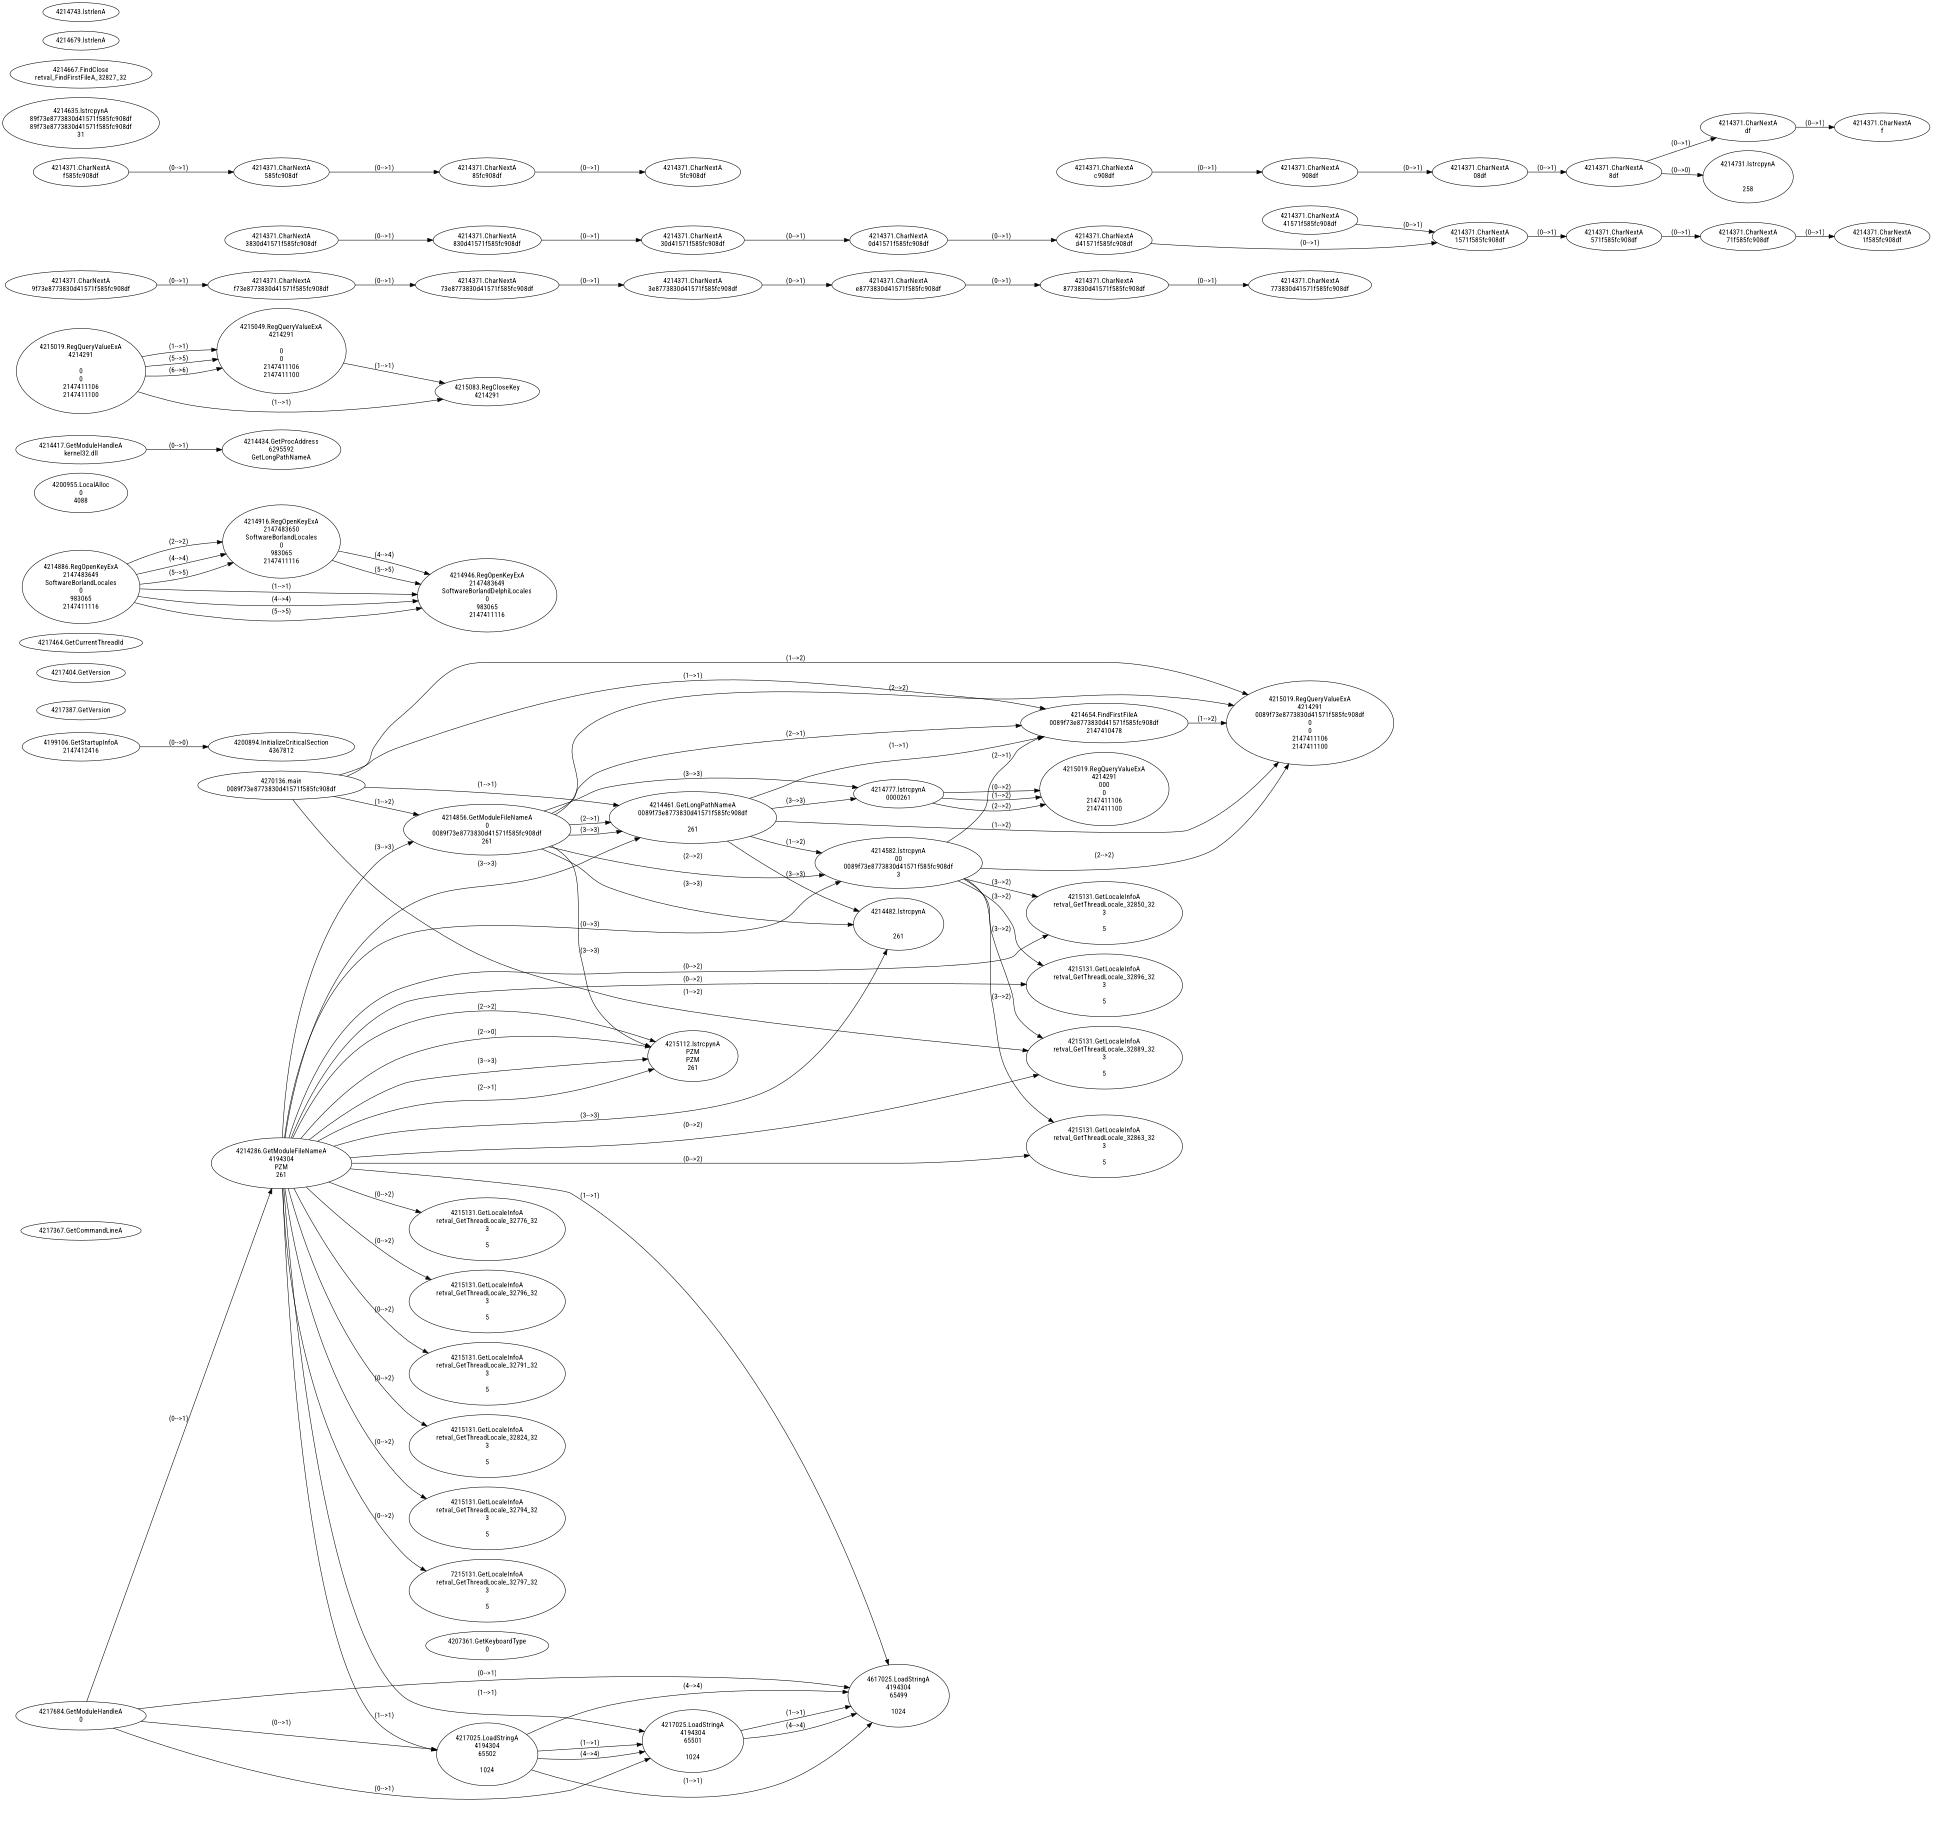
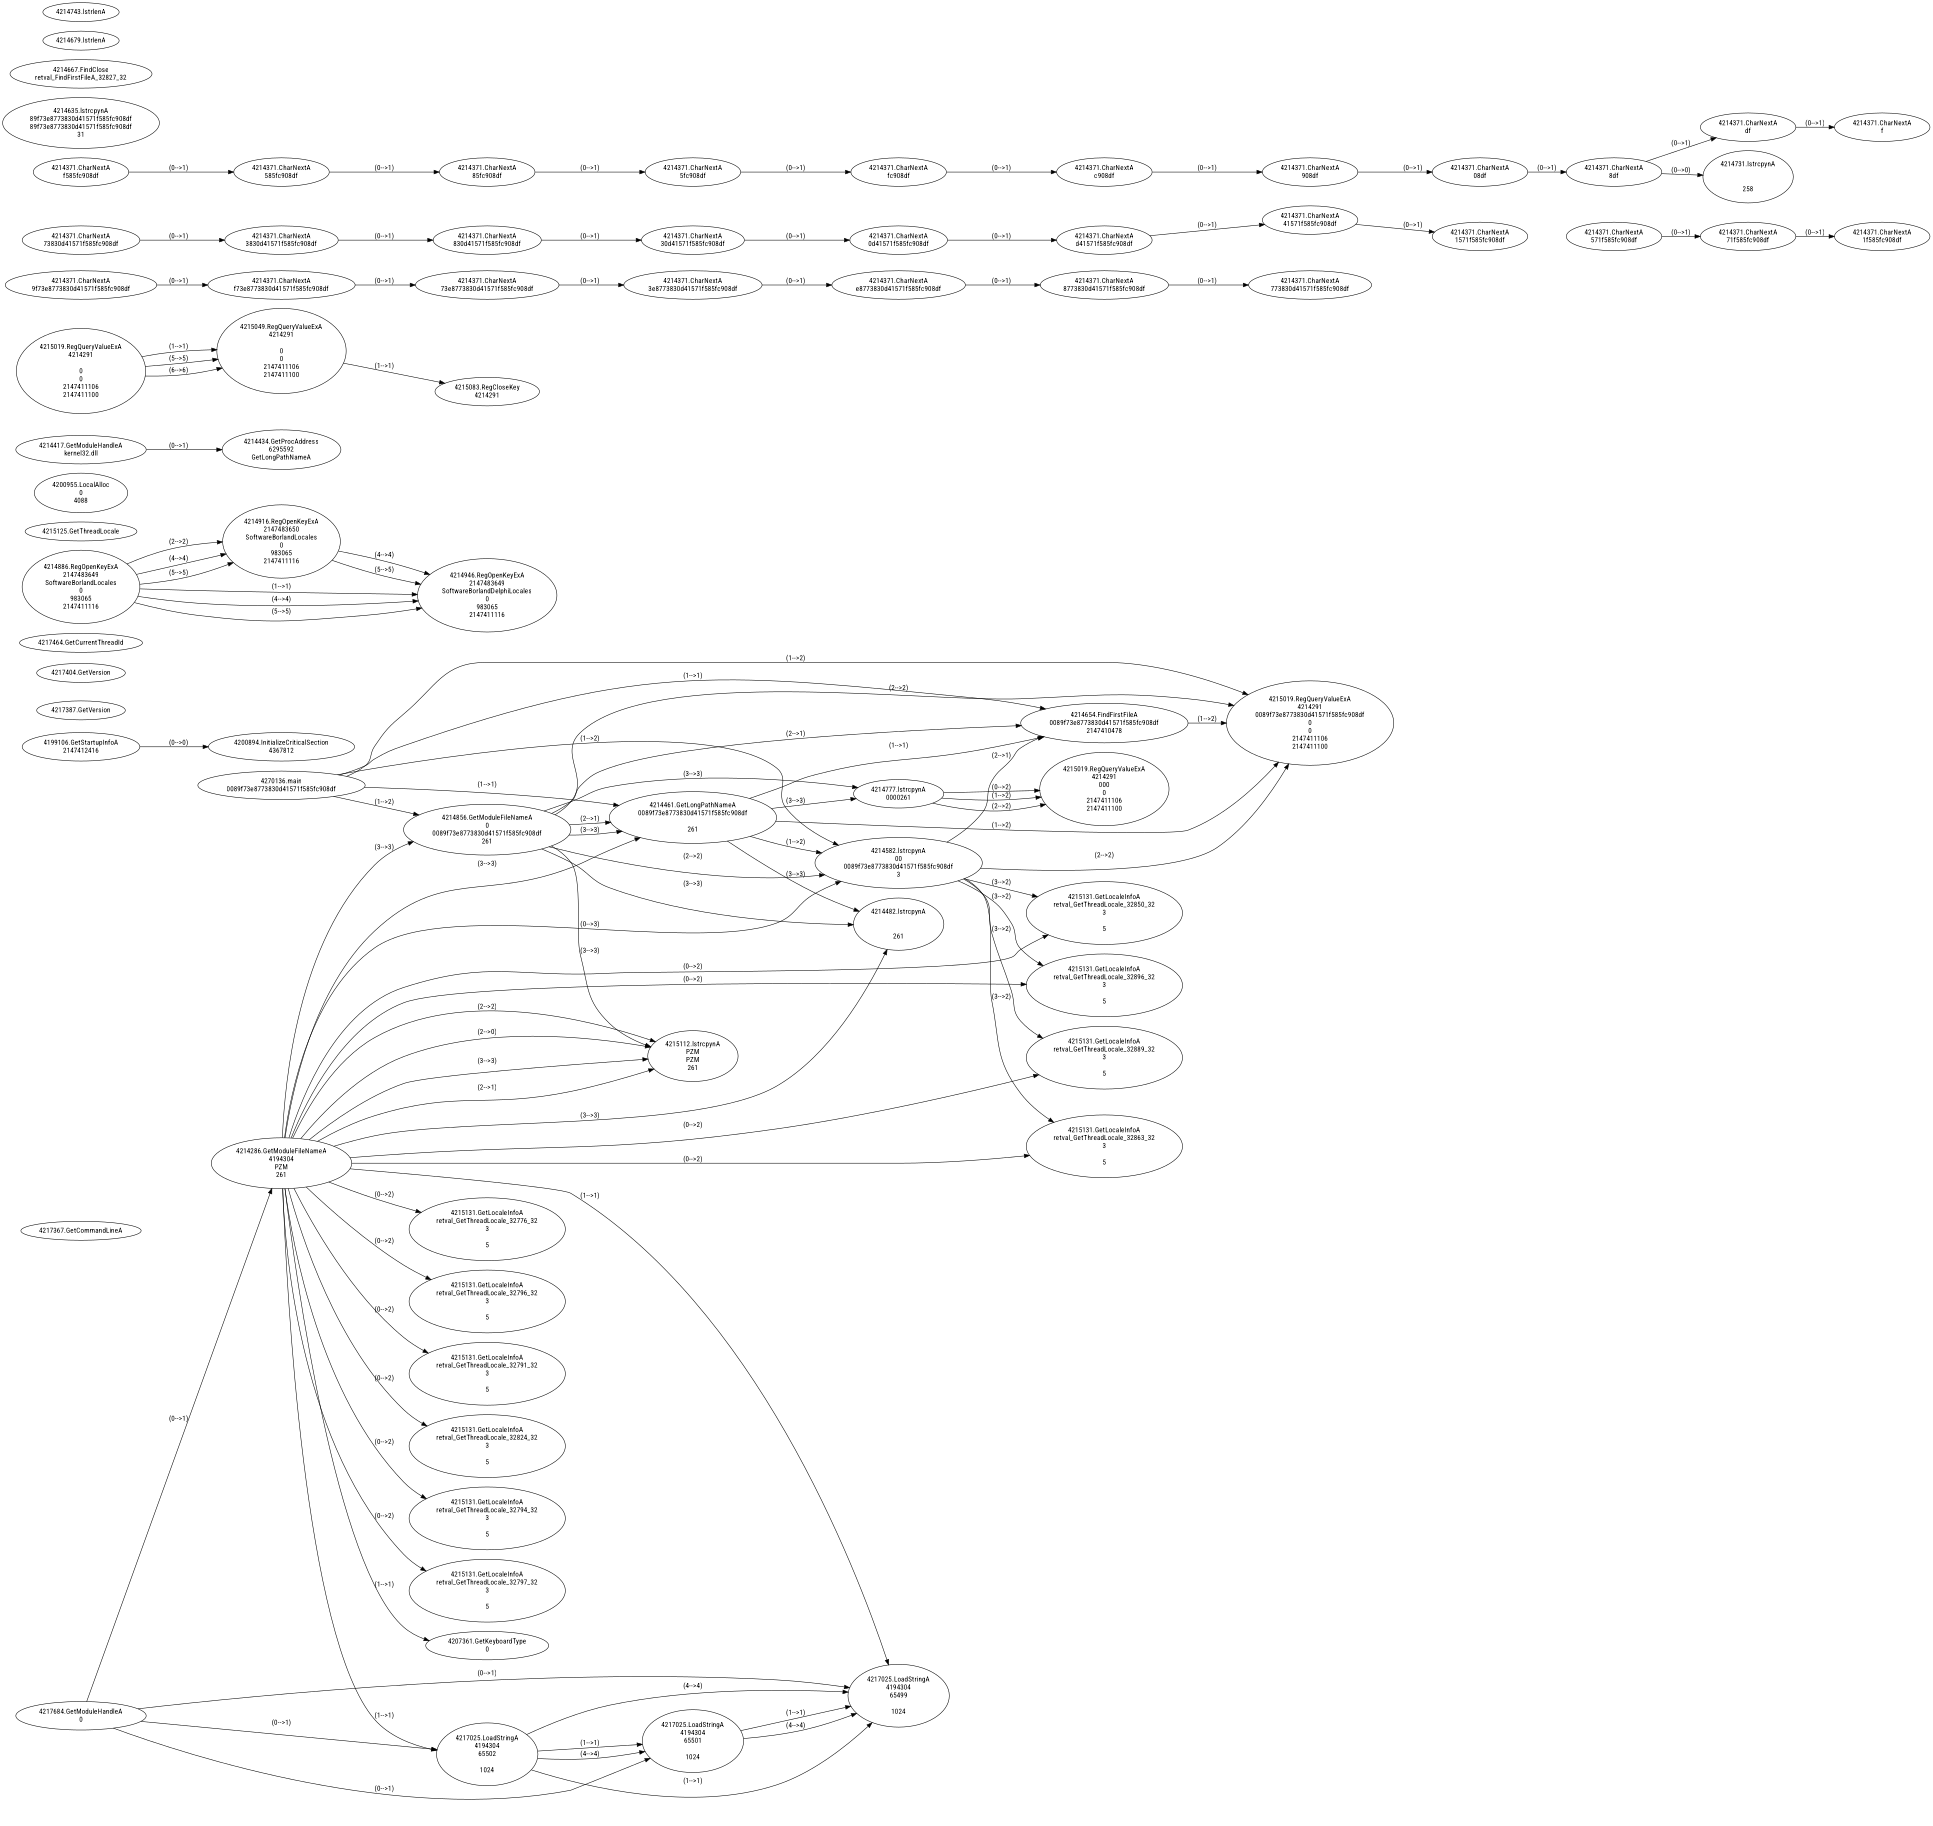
none -> (899, 172)
(1544, 236) -> none
none -> (81, 240)
(1291, 249) -> (1205, 230)
(287, 412) -> none
none -> (81, 531)
(627, 1000) -> (609, 743)
(342, 1568) -> (328, 1438)
(487, 1591) -> (487, 1591)
(899, 1696) -> (899, 1696)
